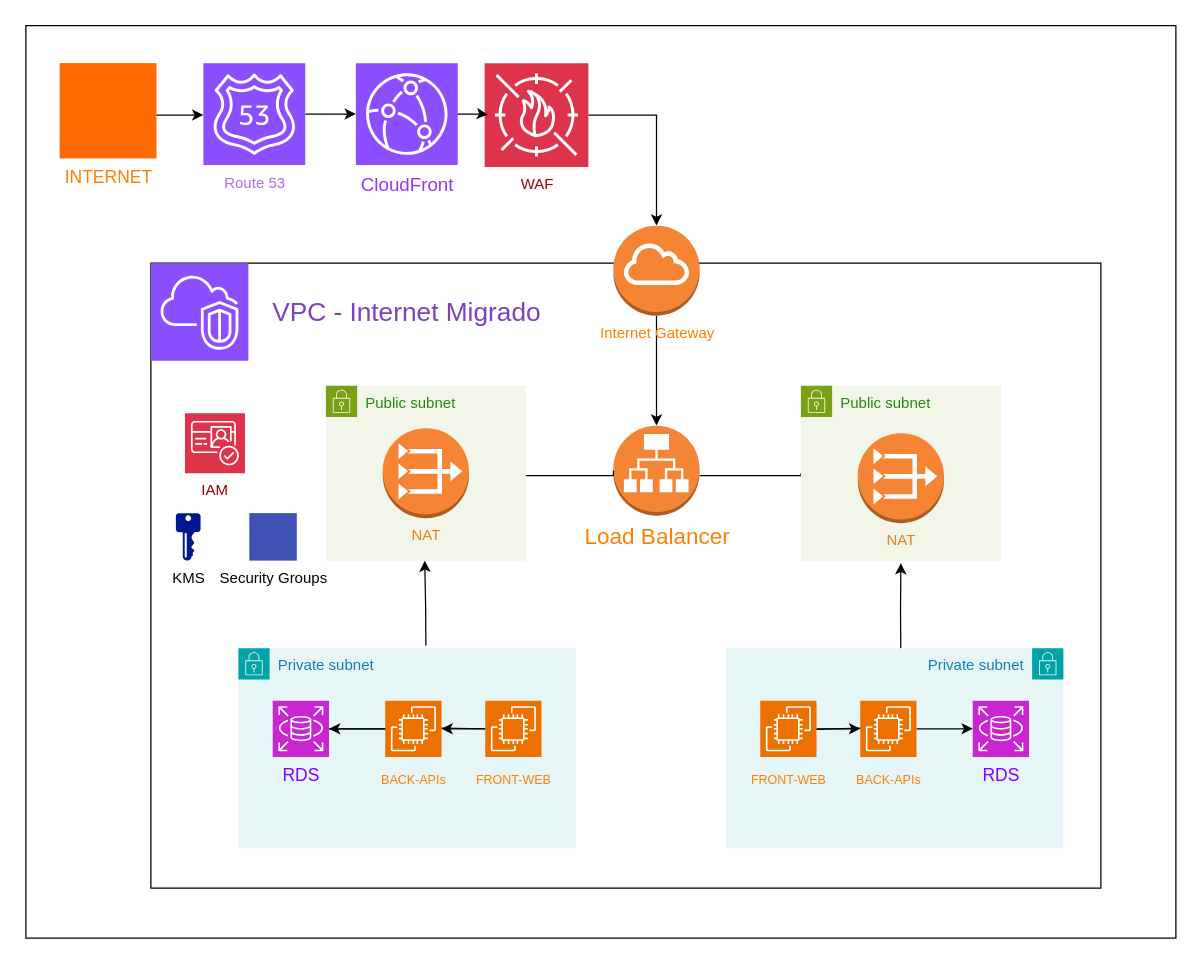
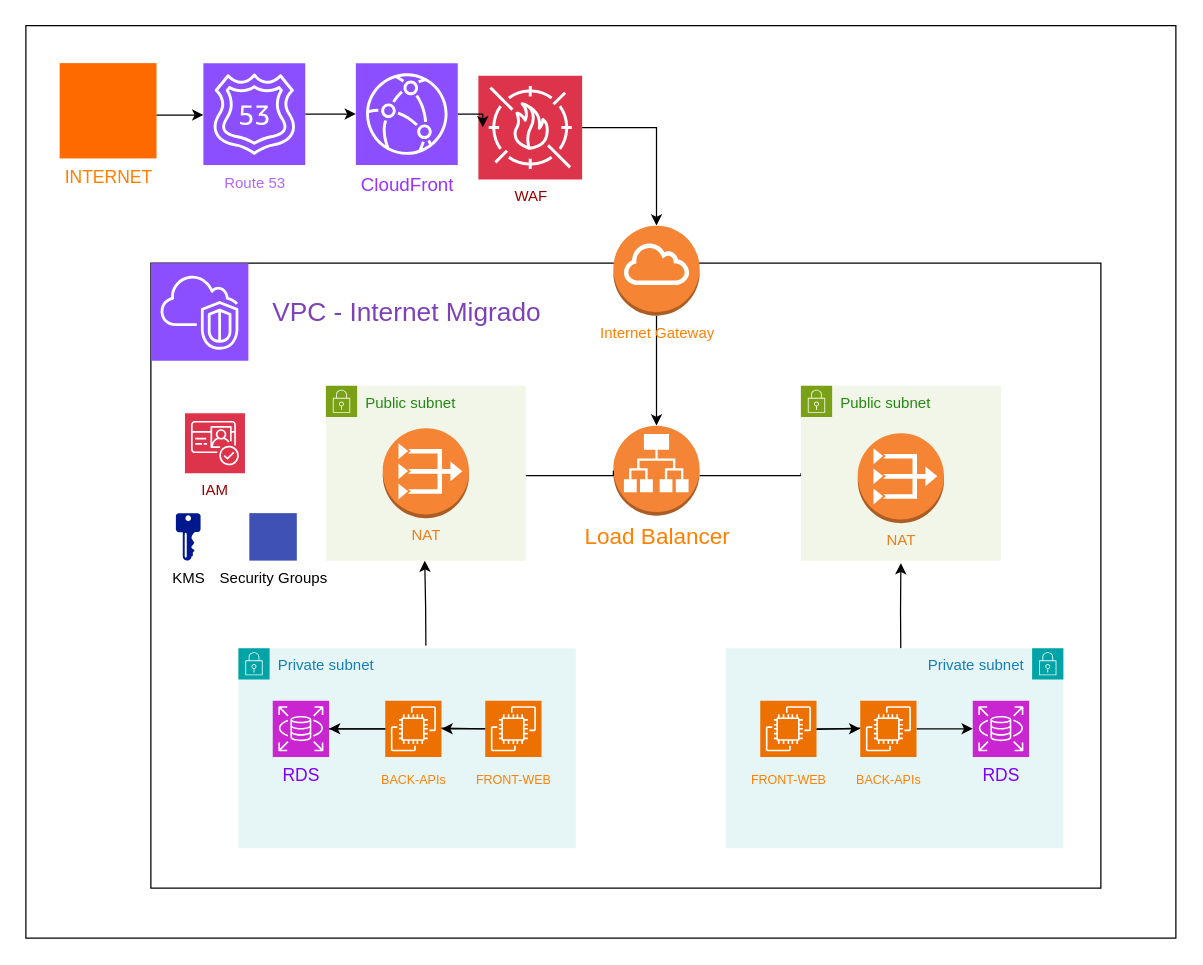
(536, 115) -> (530, 128)
